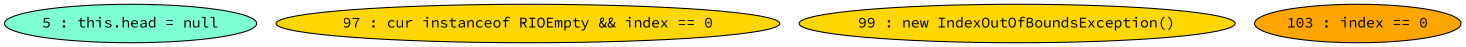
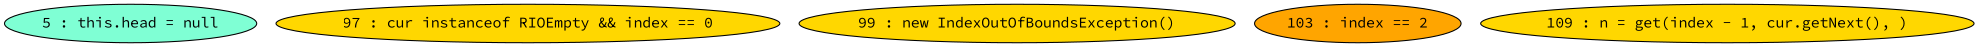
(1358, 23) -> (1358, 23)
none -> (1727, 23)
